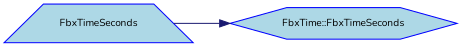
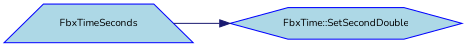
(343, 23) -> (346, 23)
